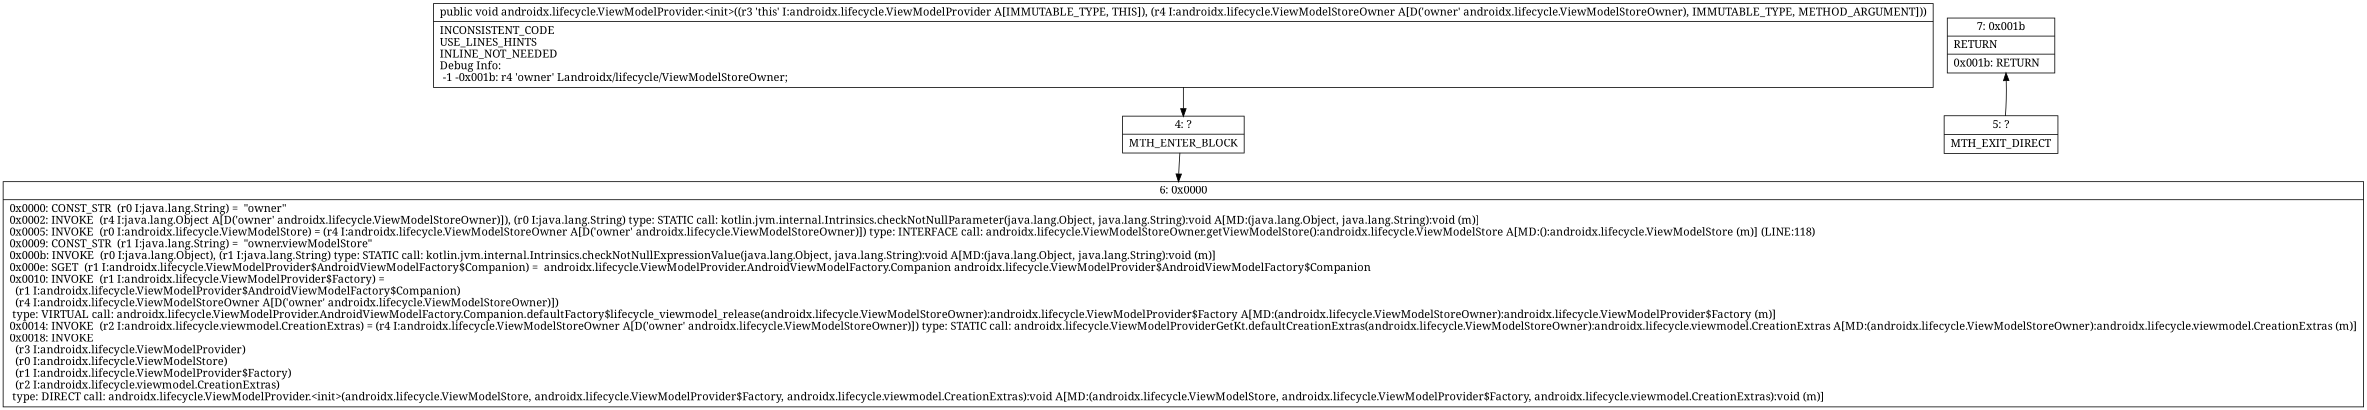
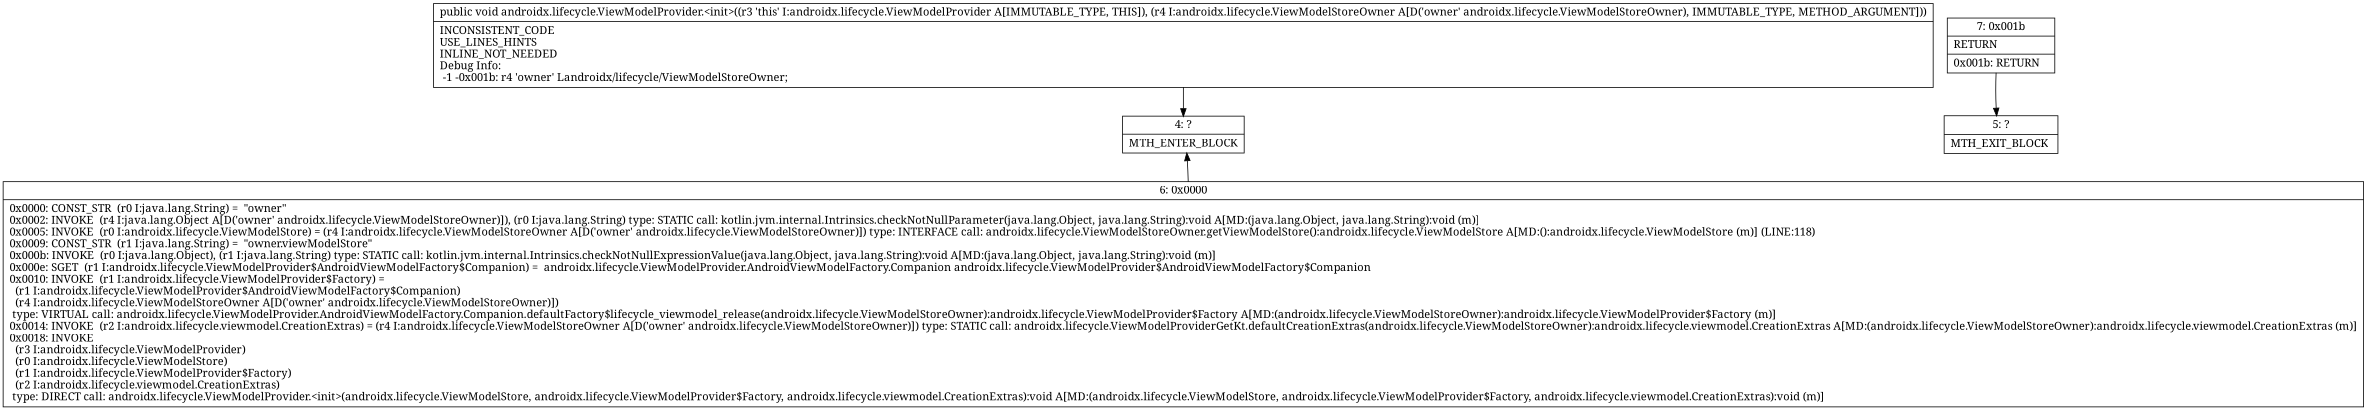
(2006, 98) -> (1996, 90)
(2001, 144) -> (1999, 144)
(1179, 163) -> (1188, 171)
